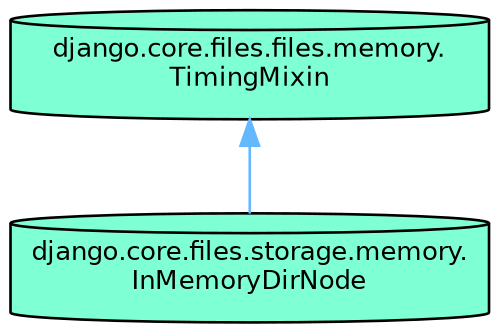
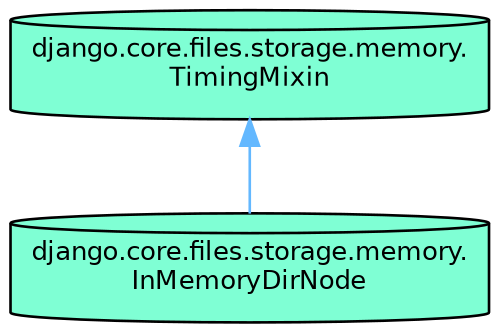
(250, 65) -> (250, 65)
